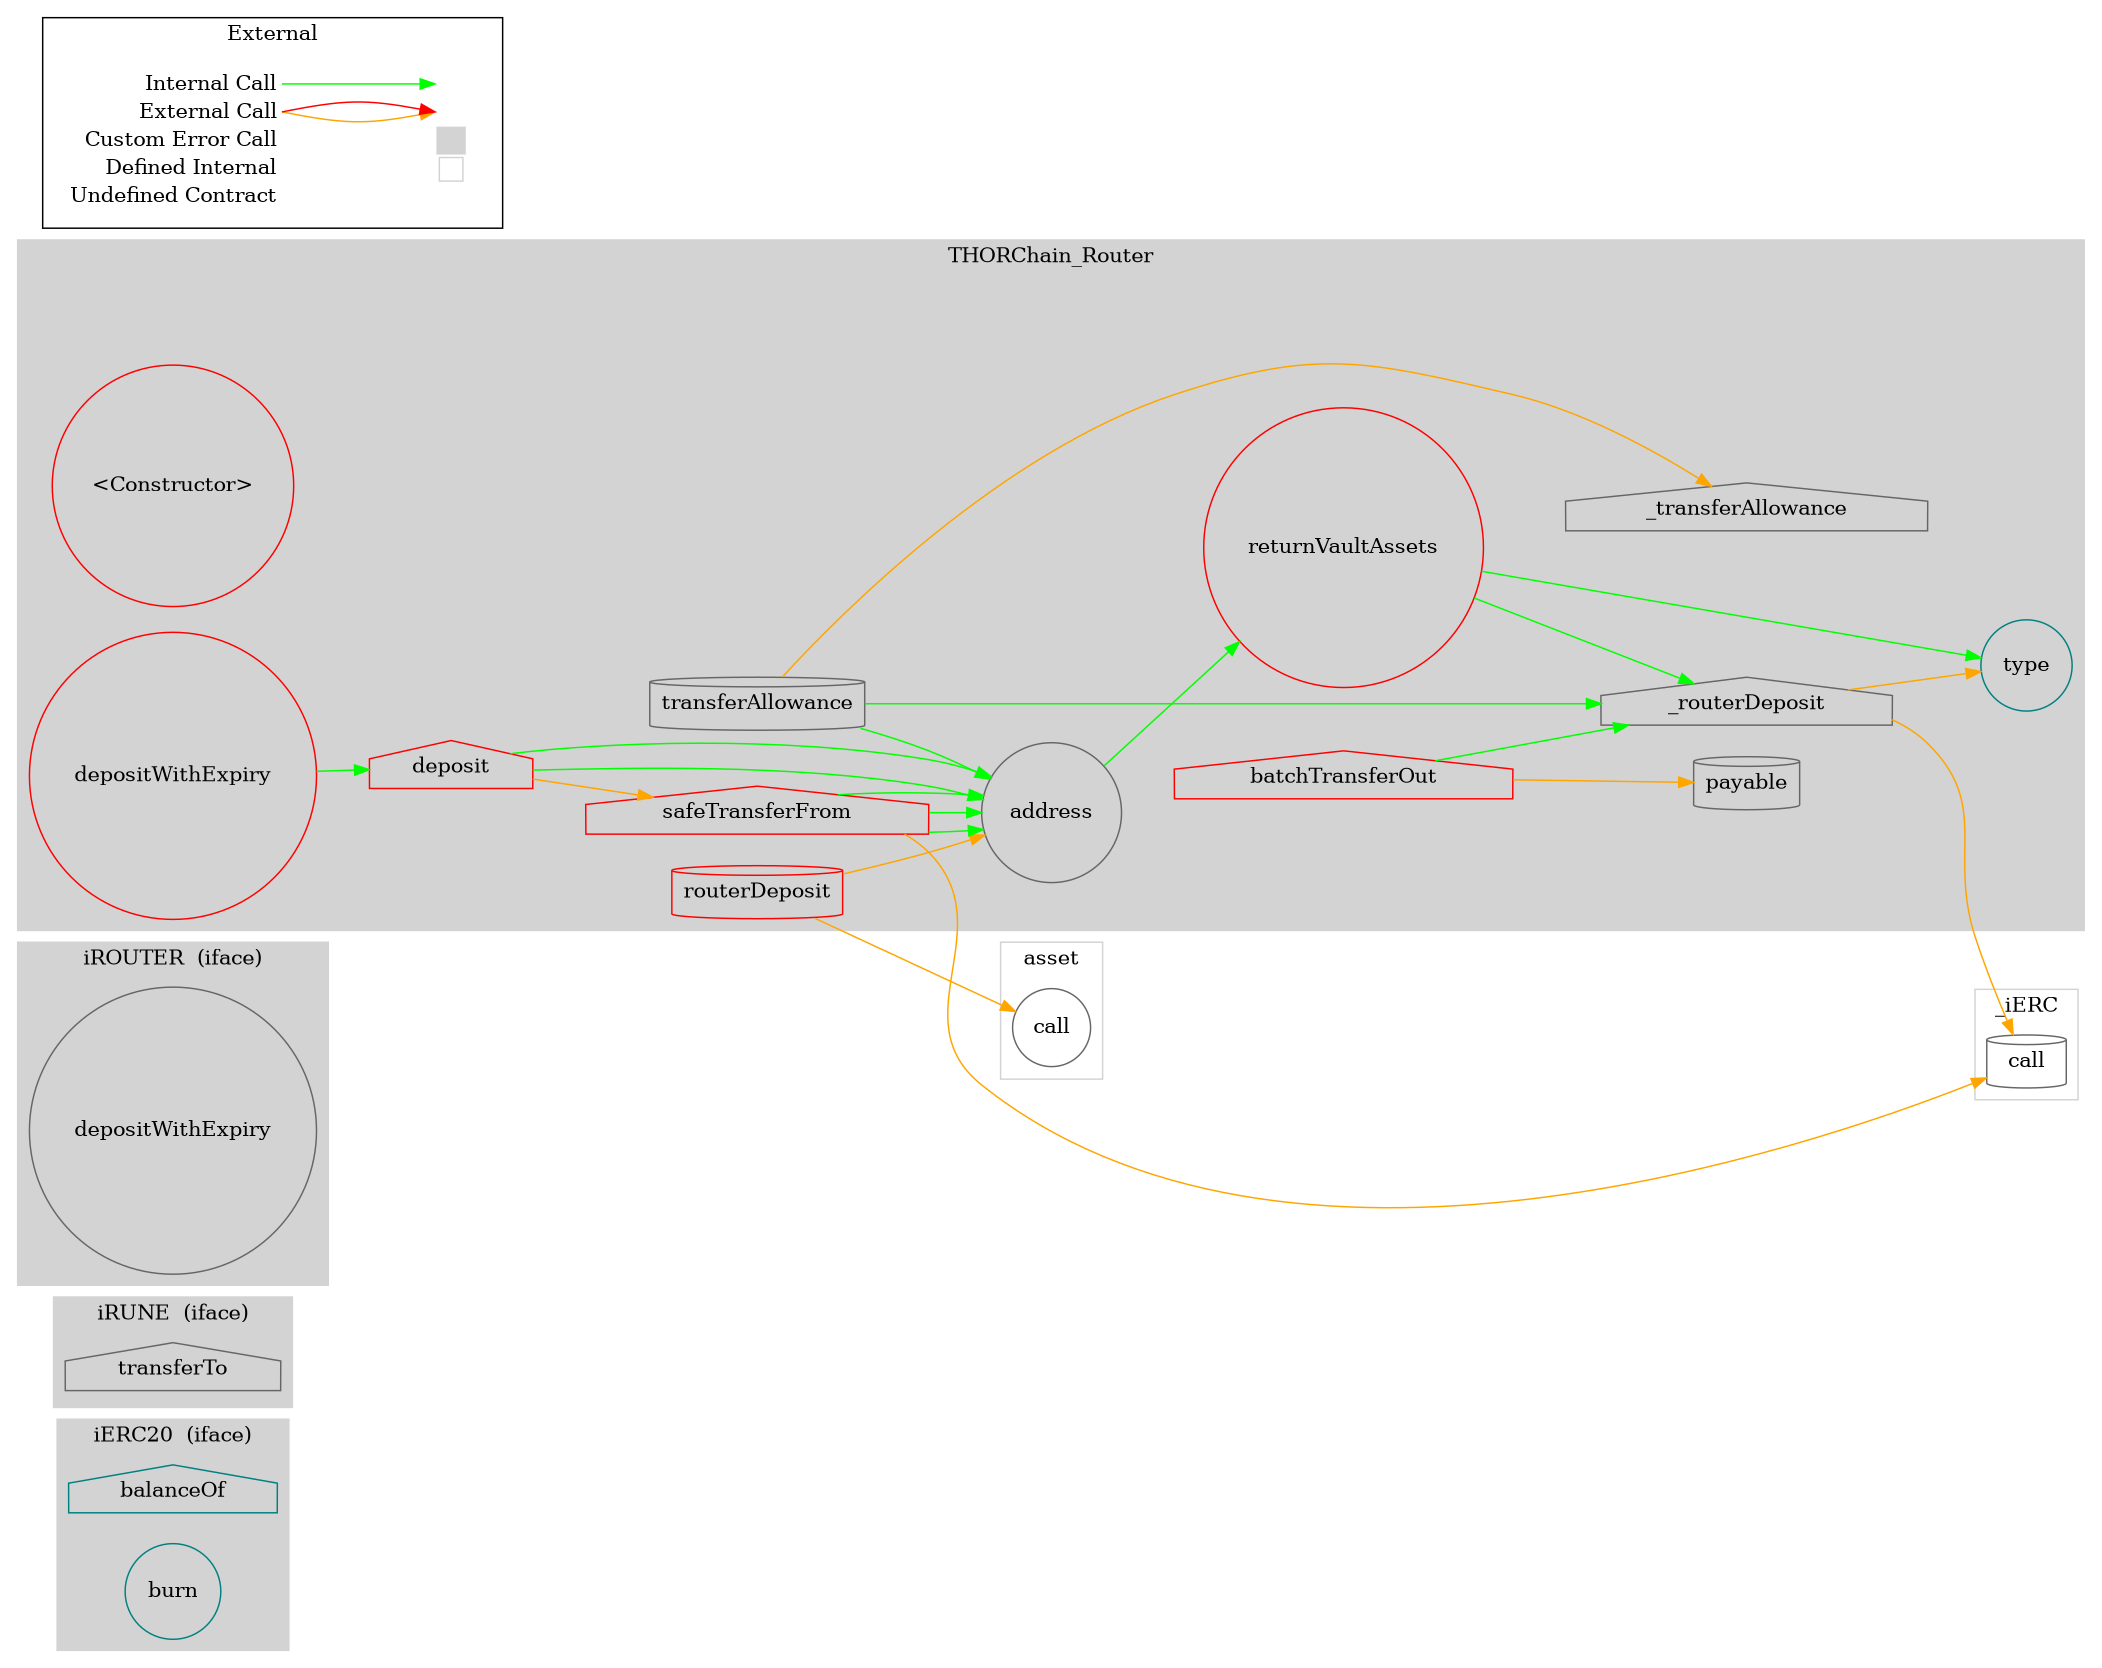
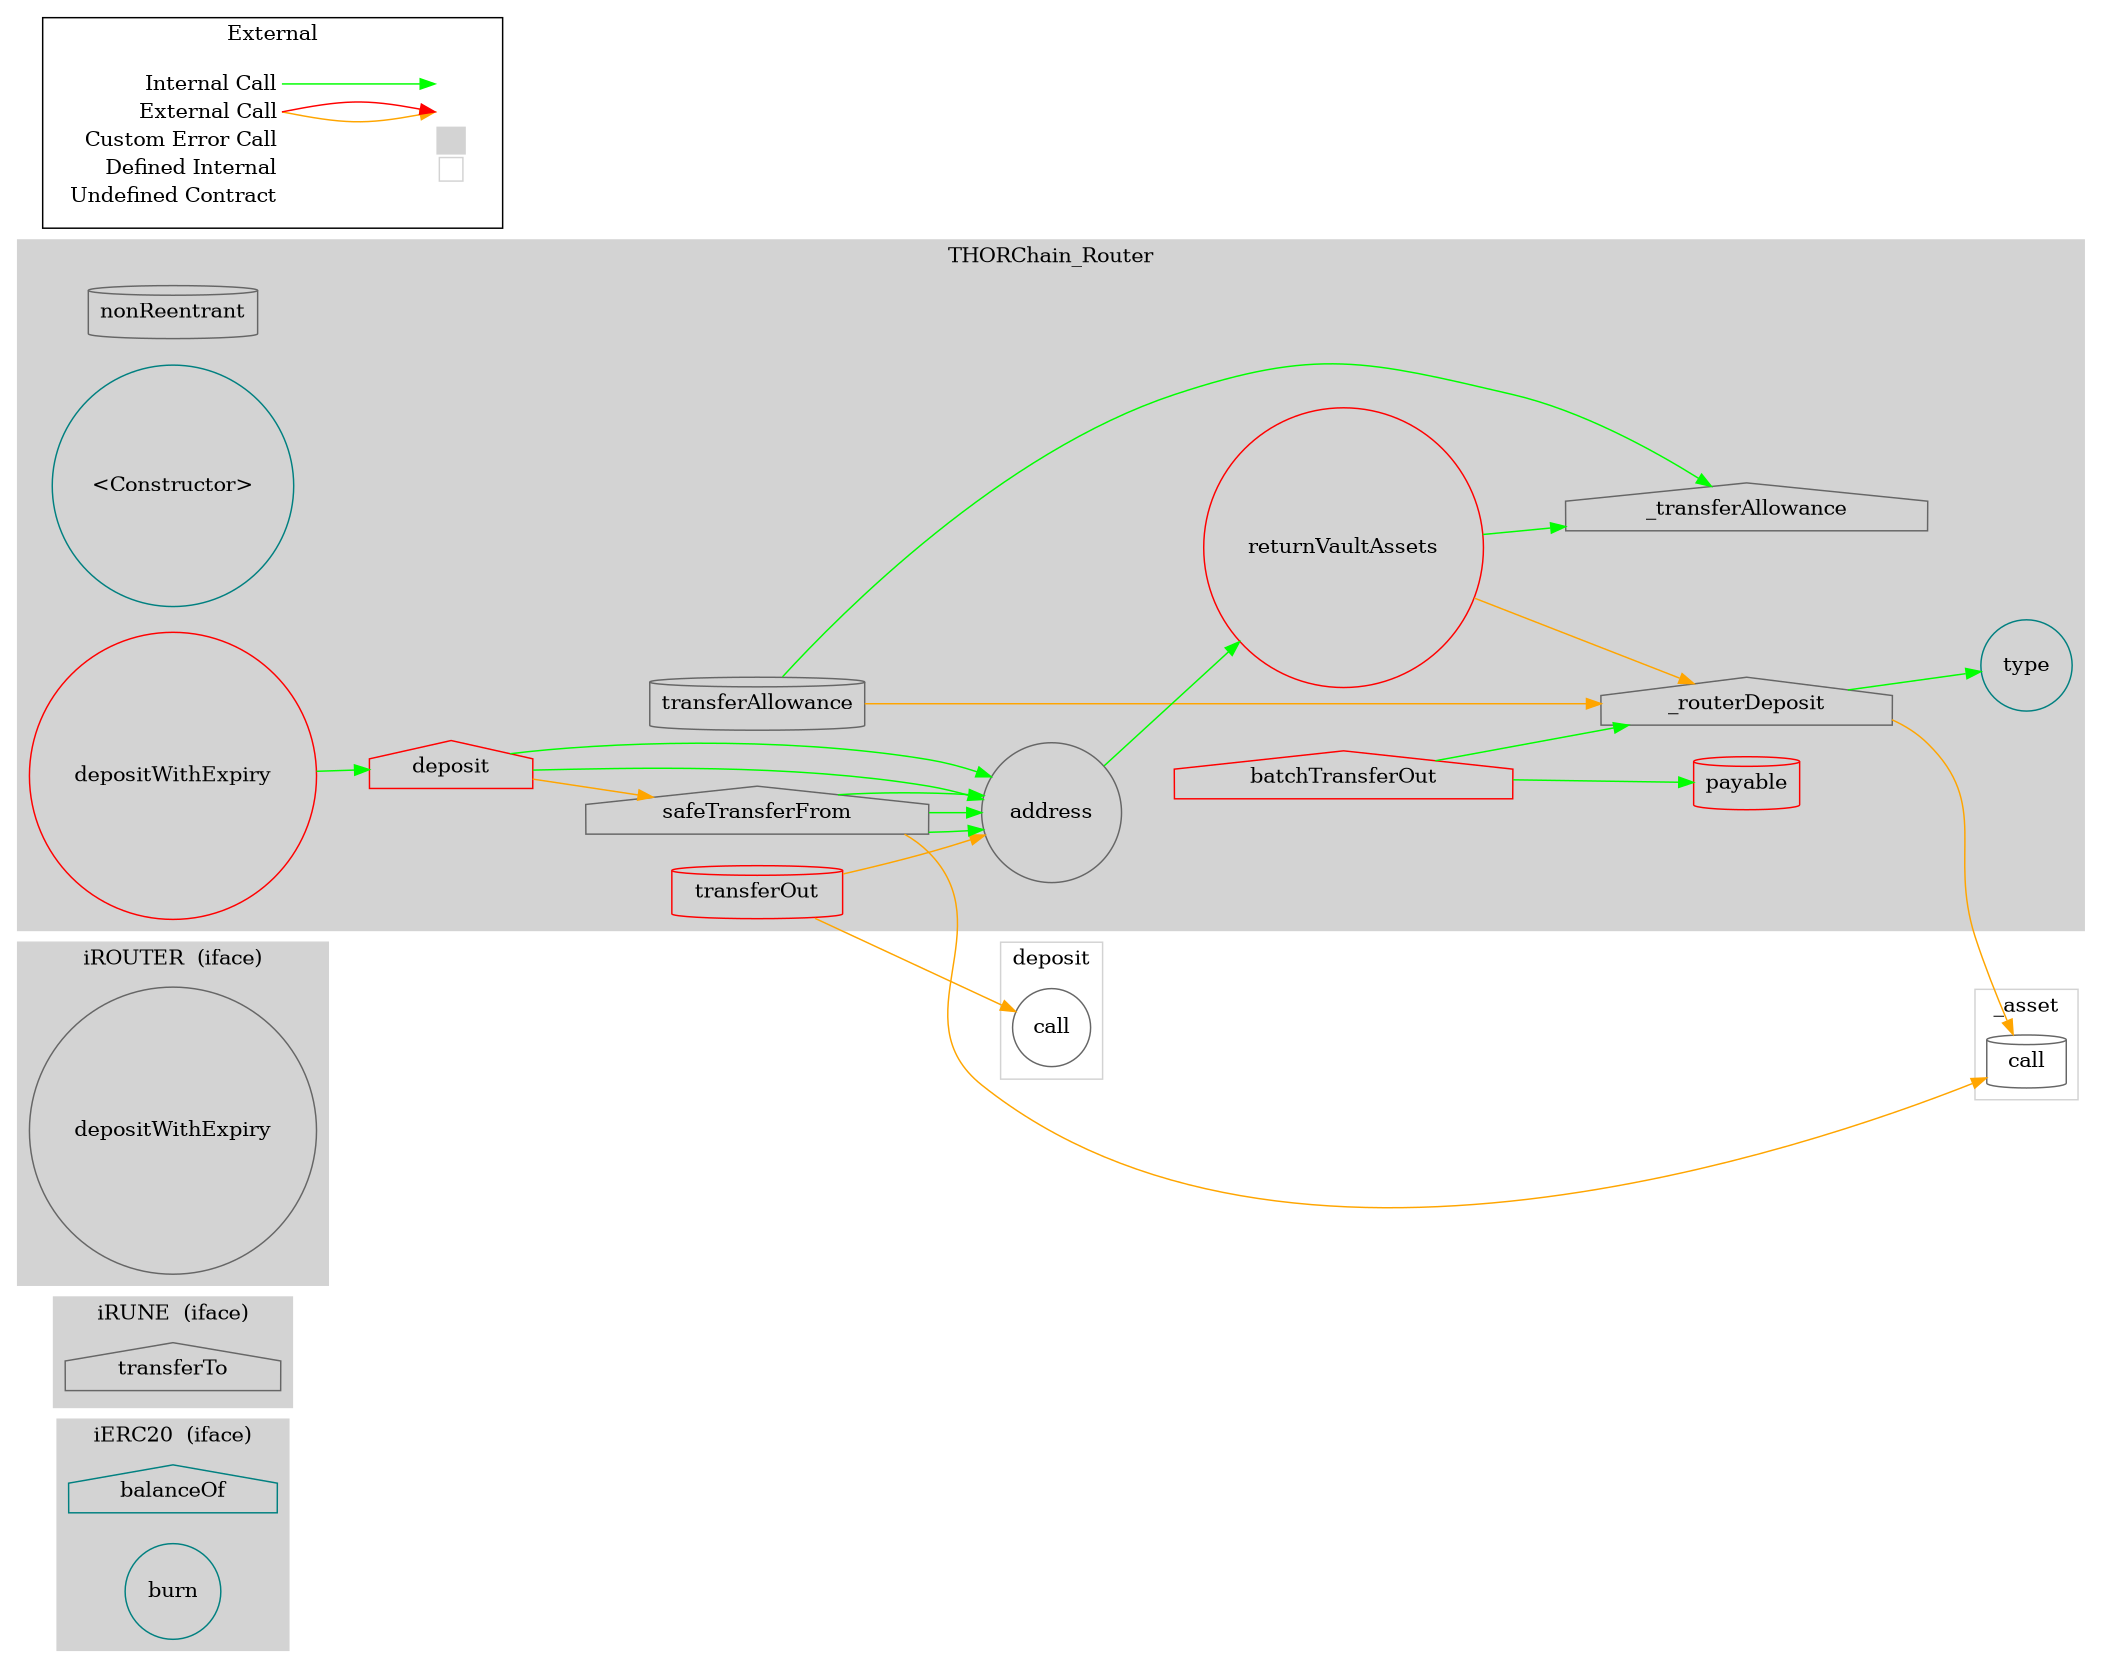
none -> (173, 312)
(1204, 386) -> (1204, 386)
(173, 486) -> (173, 486)
(1724, 613) -> (1517, 531)
(1577, 638) -> (1577, 638)
(1907, 682) -> (1907, 682)
(1226, 704) -> (1226, 704)
(920, 747) -> none
(1596, 781) -> (1596, 781)
(1747, 783) -> (1747, 783)
(757, 813) -> (757, 813)
(757, 892) -> (757, 892)
(1052, 959) -> (1052, 959)
(2027, 1006) -> (2027, 1006)
